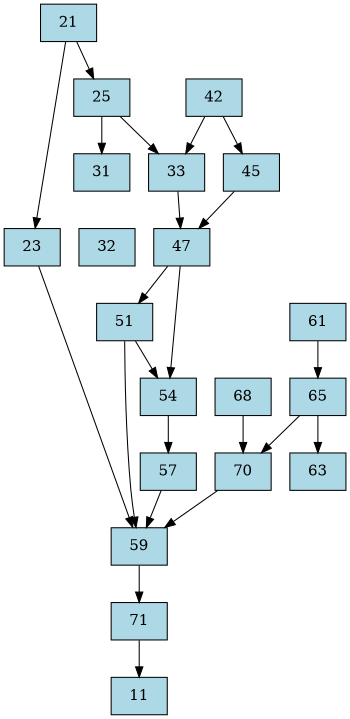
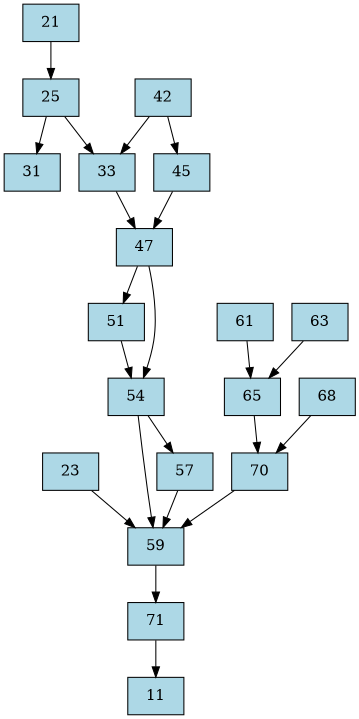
(51, 130) -> none
(107, 247) -> none
(127, 429) -> (144, 467)
(318, 429) -> (290, 356)
